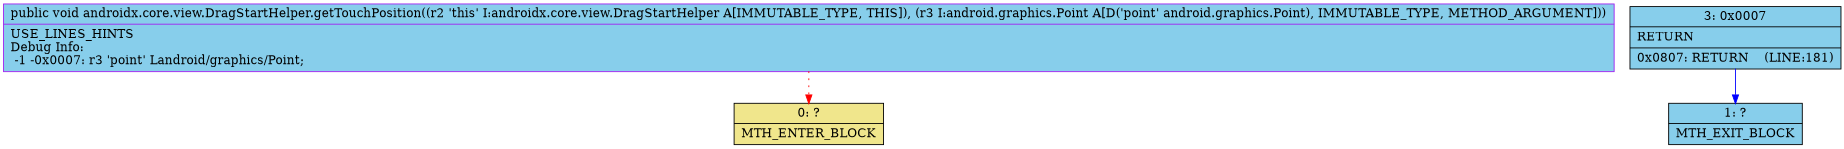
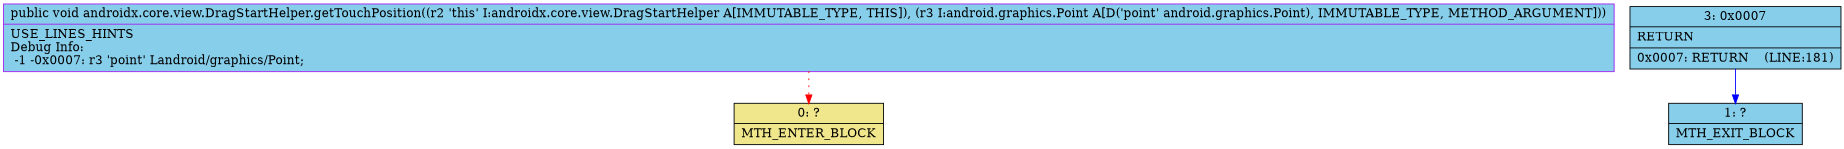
(1735, 58) -> (1735, 58)
